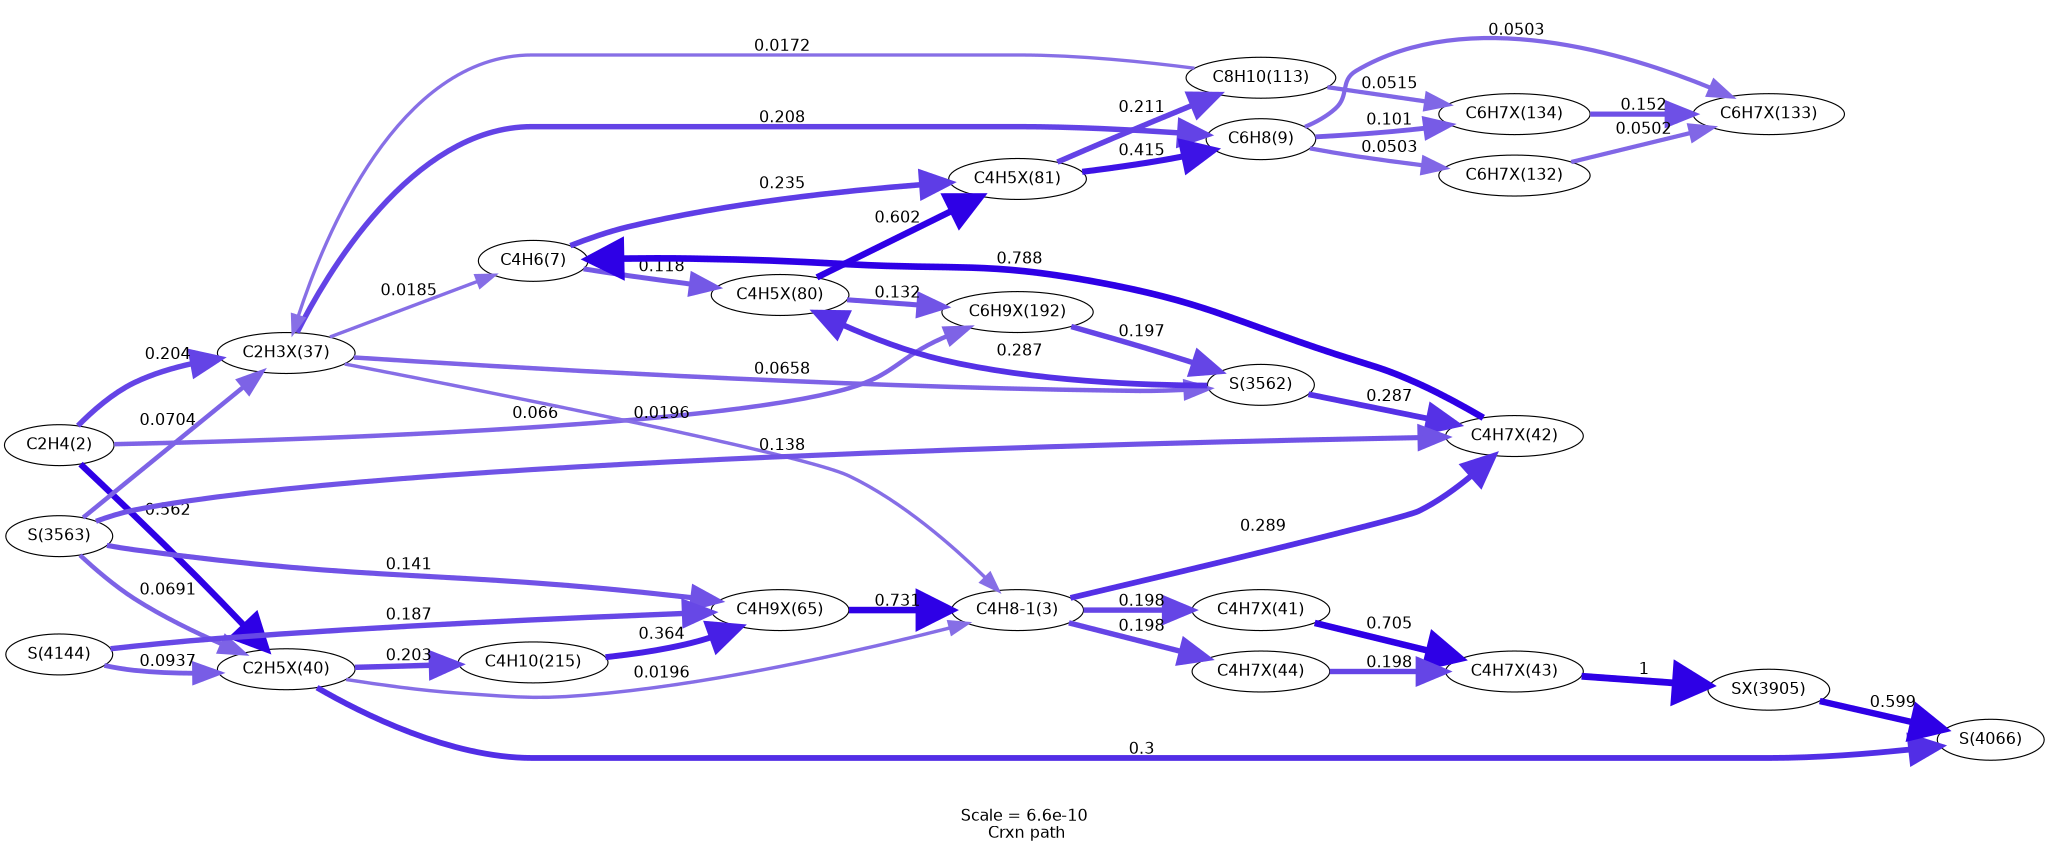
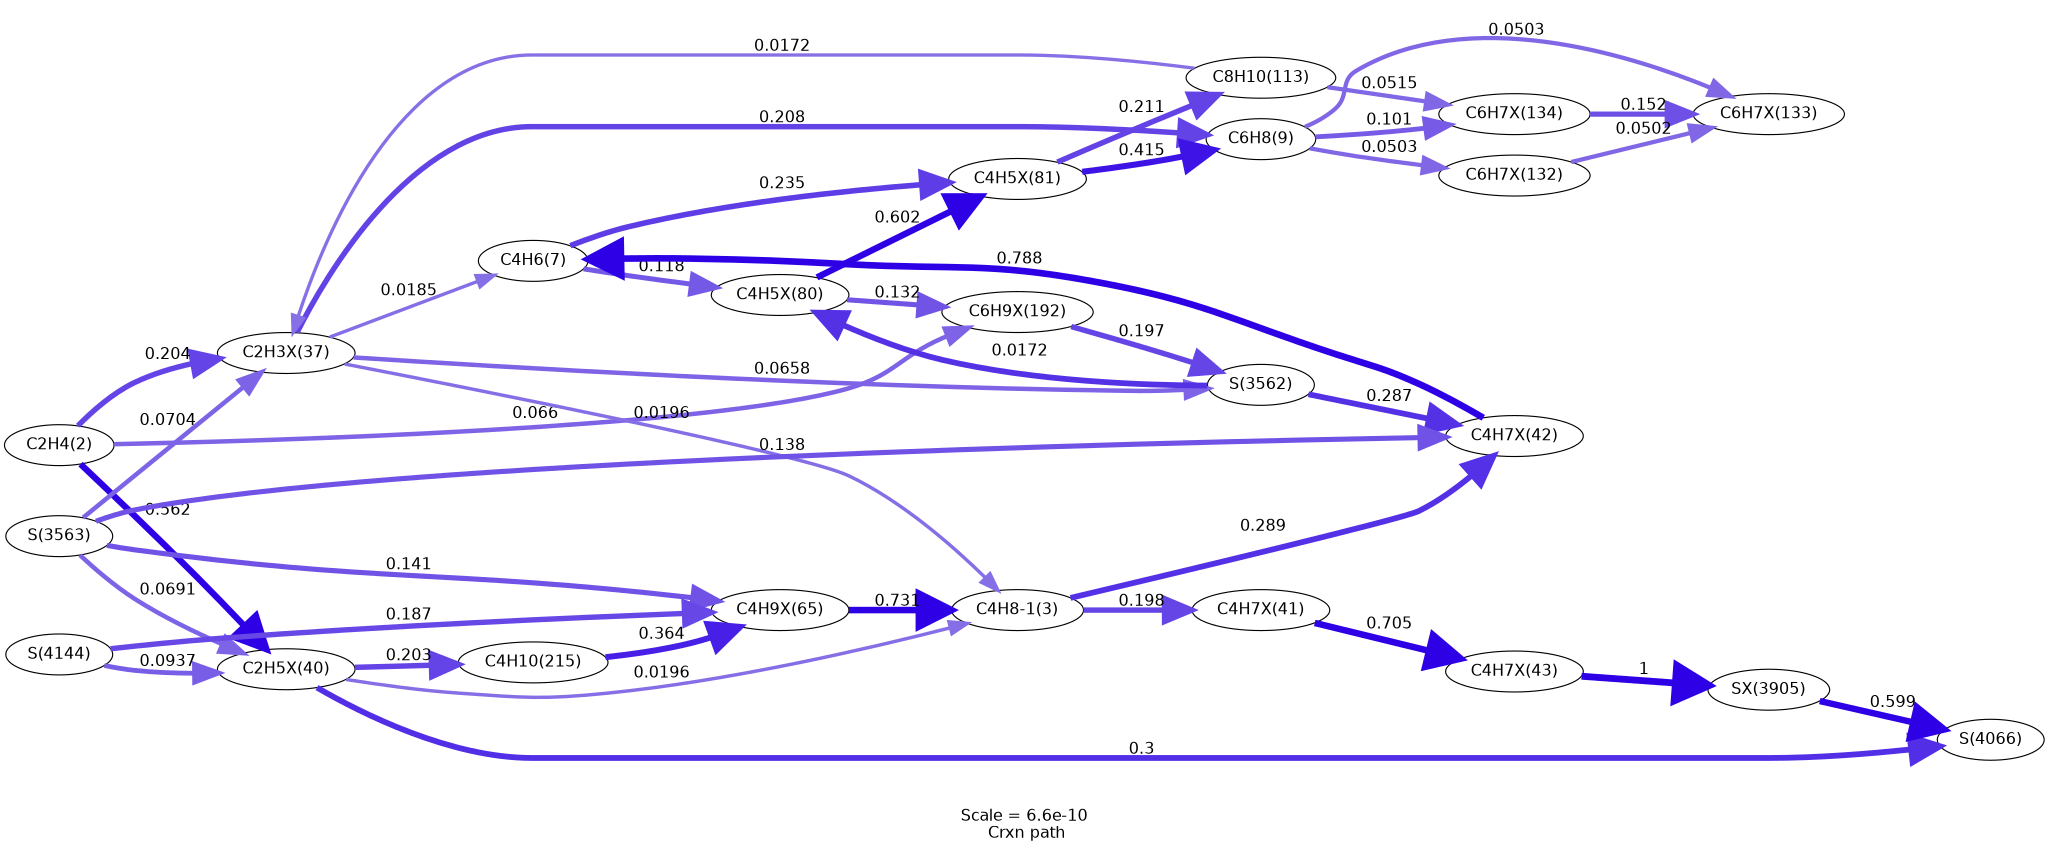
(1018, 351) -> (1018, 351)
(1261, 672) -> none
